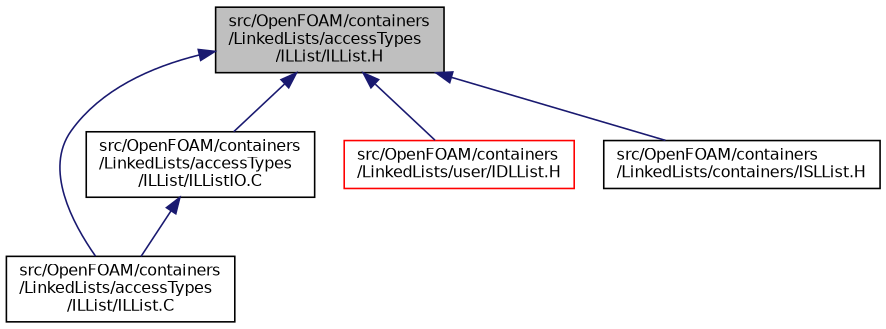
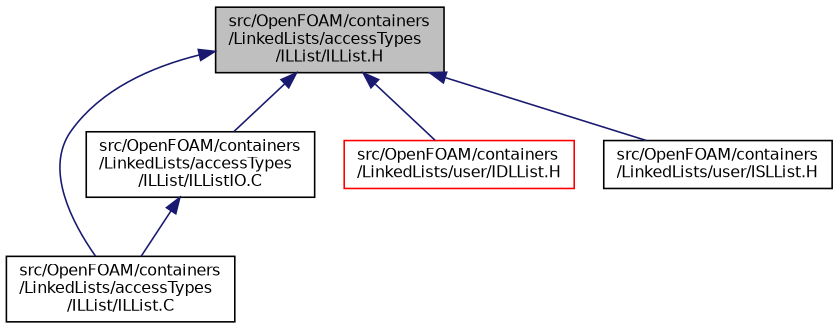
(742, 165) -> (718, 165)
